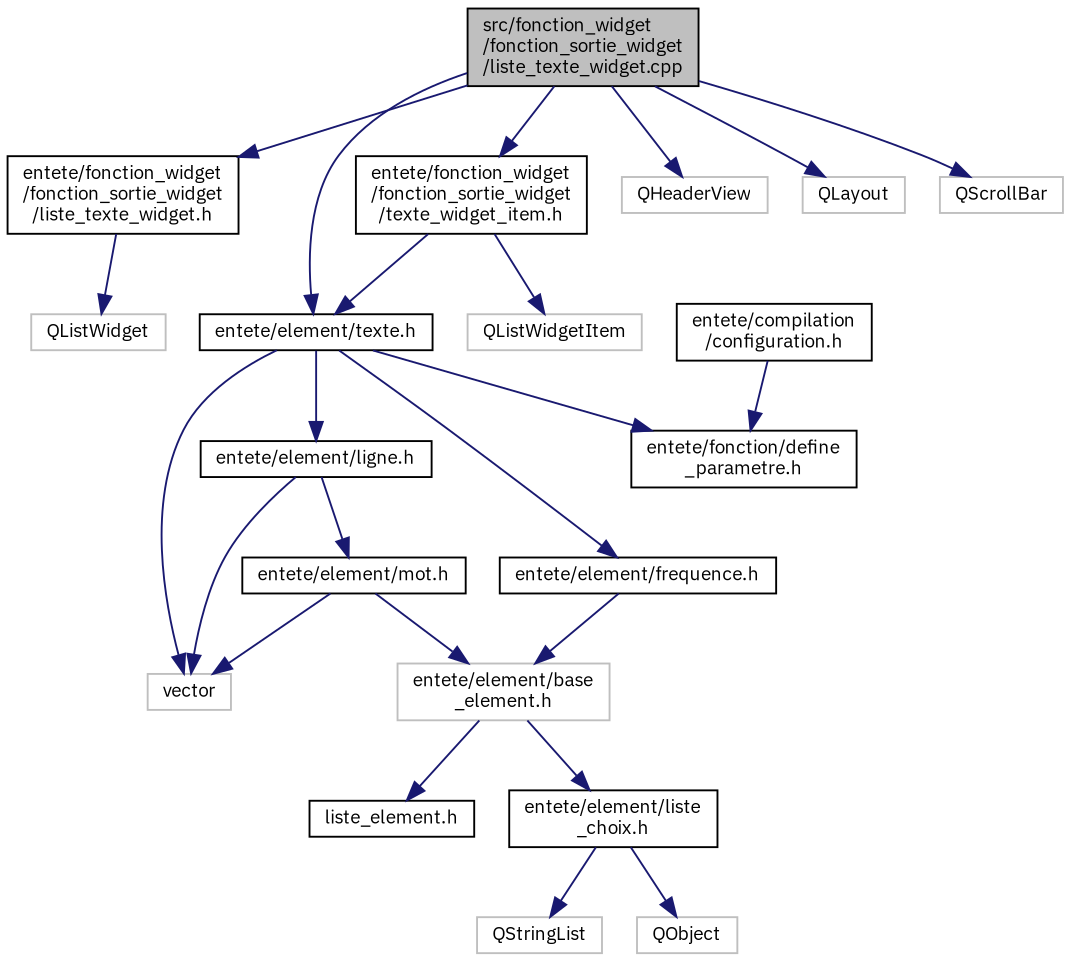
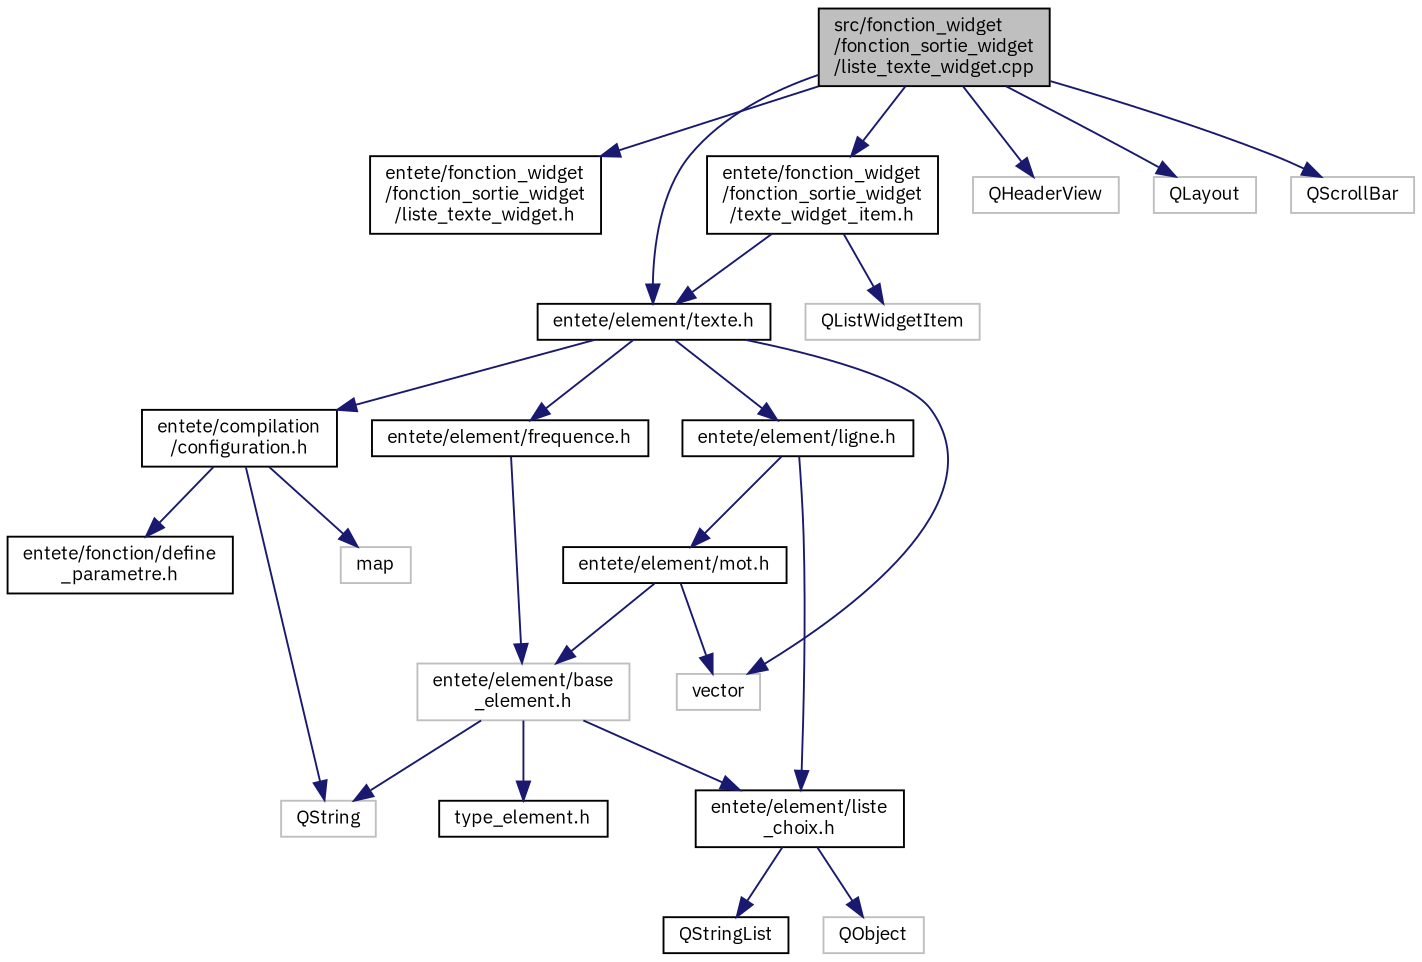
(98, 332) -> none
(503, 388) -> (475, 372)
(226, 555) -> (805, 613)
none -> (376, 565)
none -> (328, 819)
(392, 819) -> (523, 819)
(540, 935) -> (726, 935)
